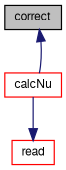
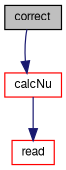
(41, 57) -> (25, 45)
